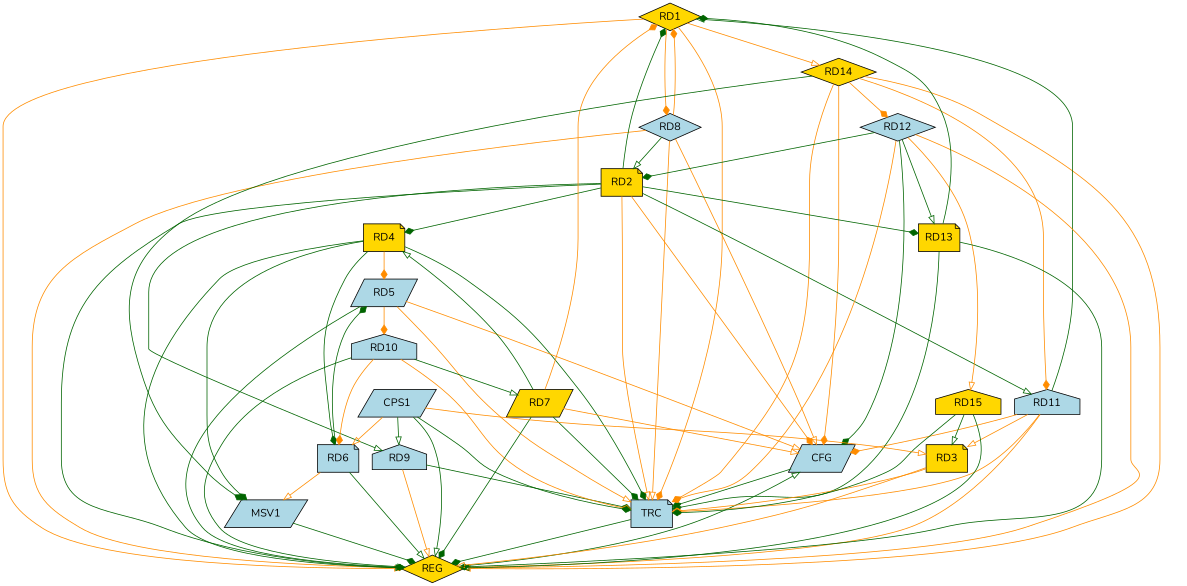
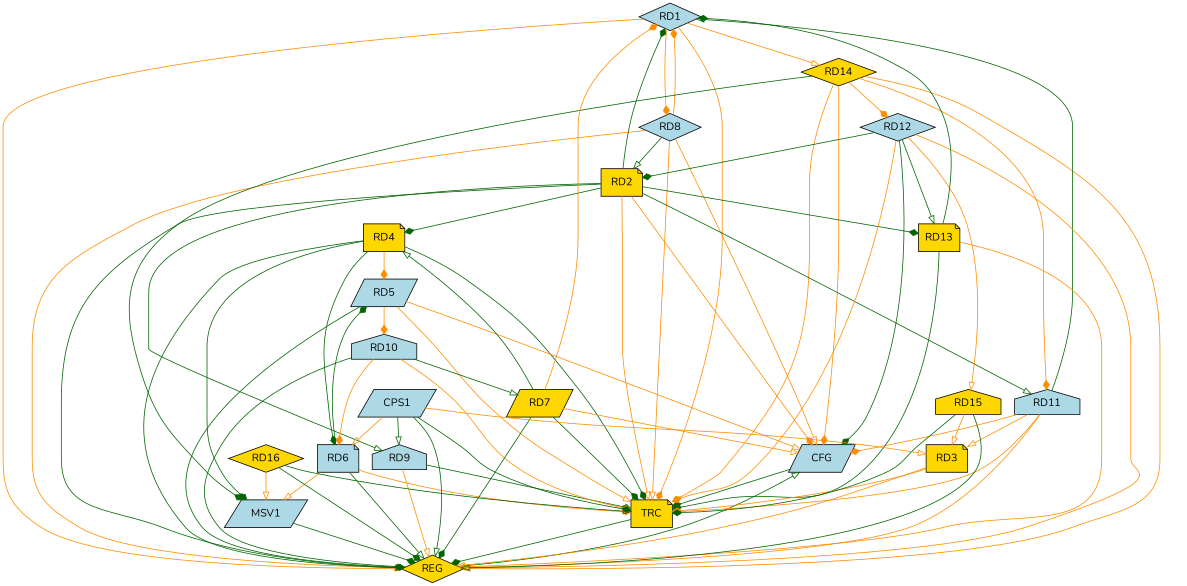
(670, 17) -> (670, 17)
(960, 424) -> (960, 424)
none -> (266, 458)
none -> (489, 498)
(652, 514) -> (652, 514)
(952, 526) -> (952, 526)
